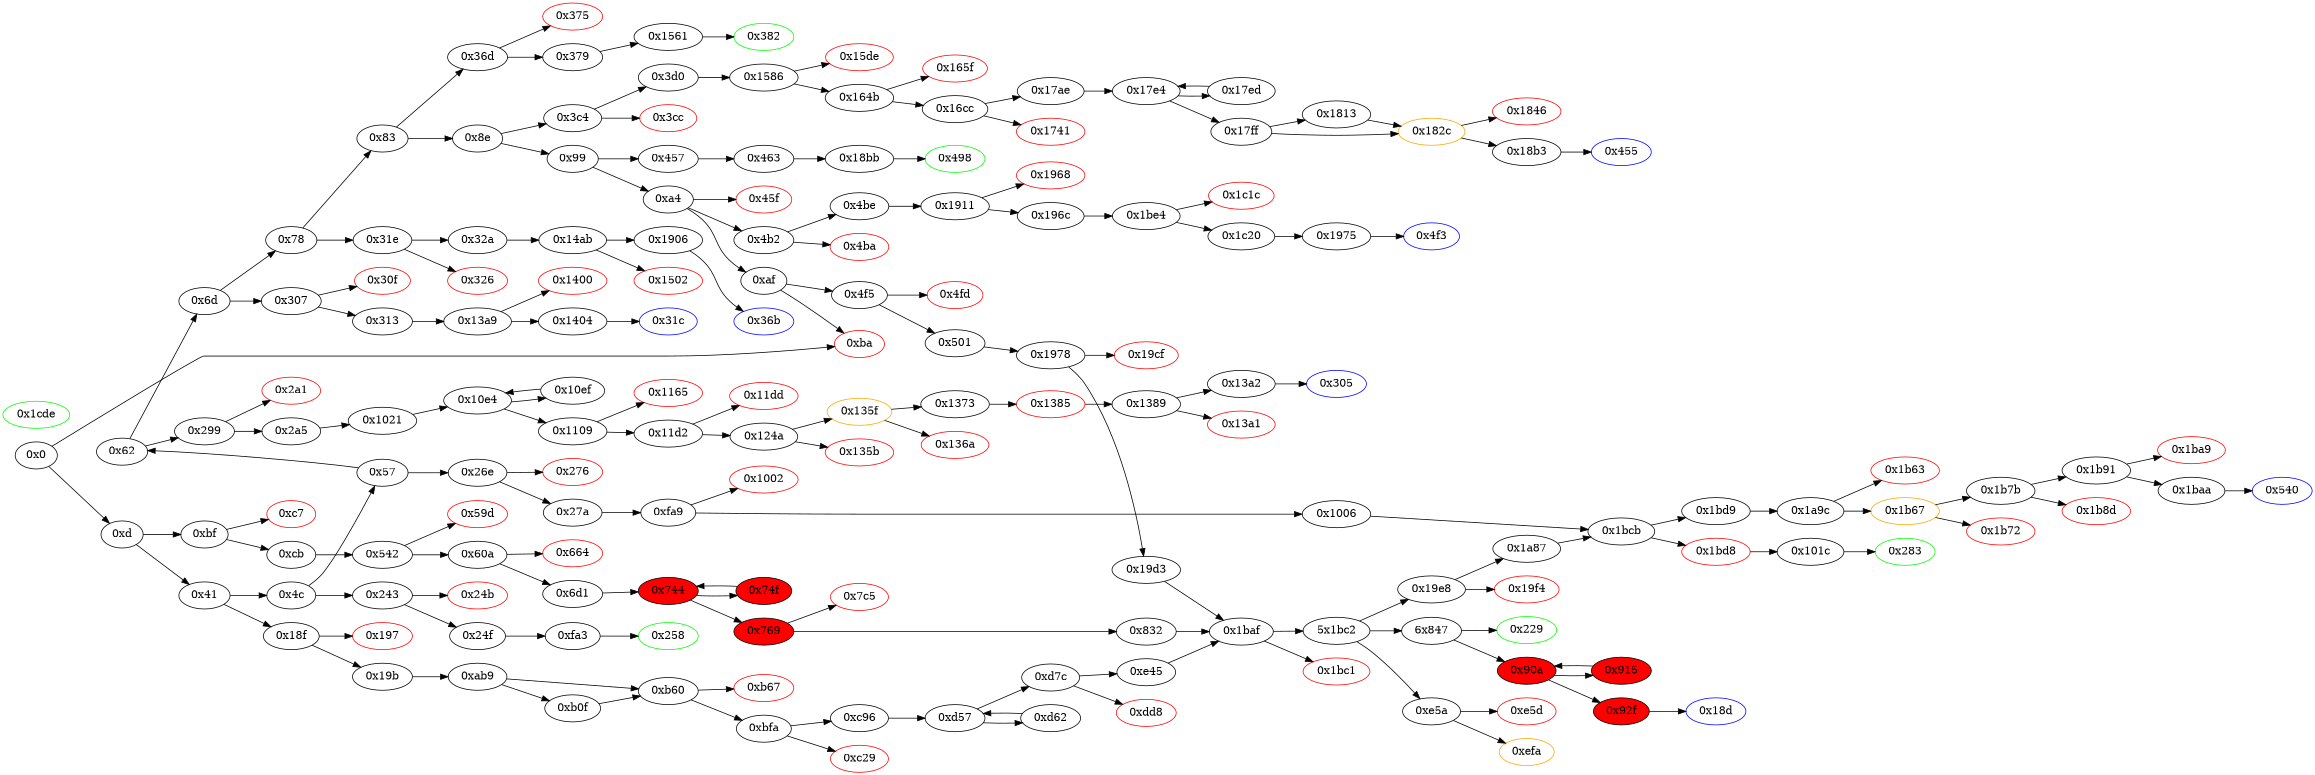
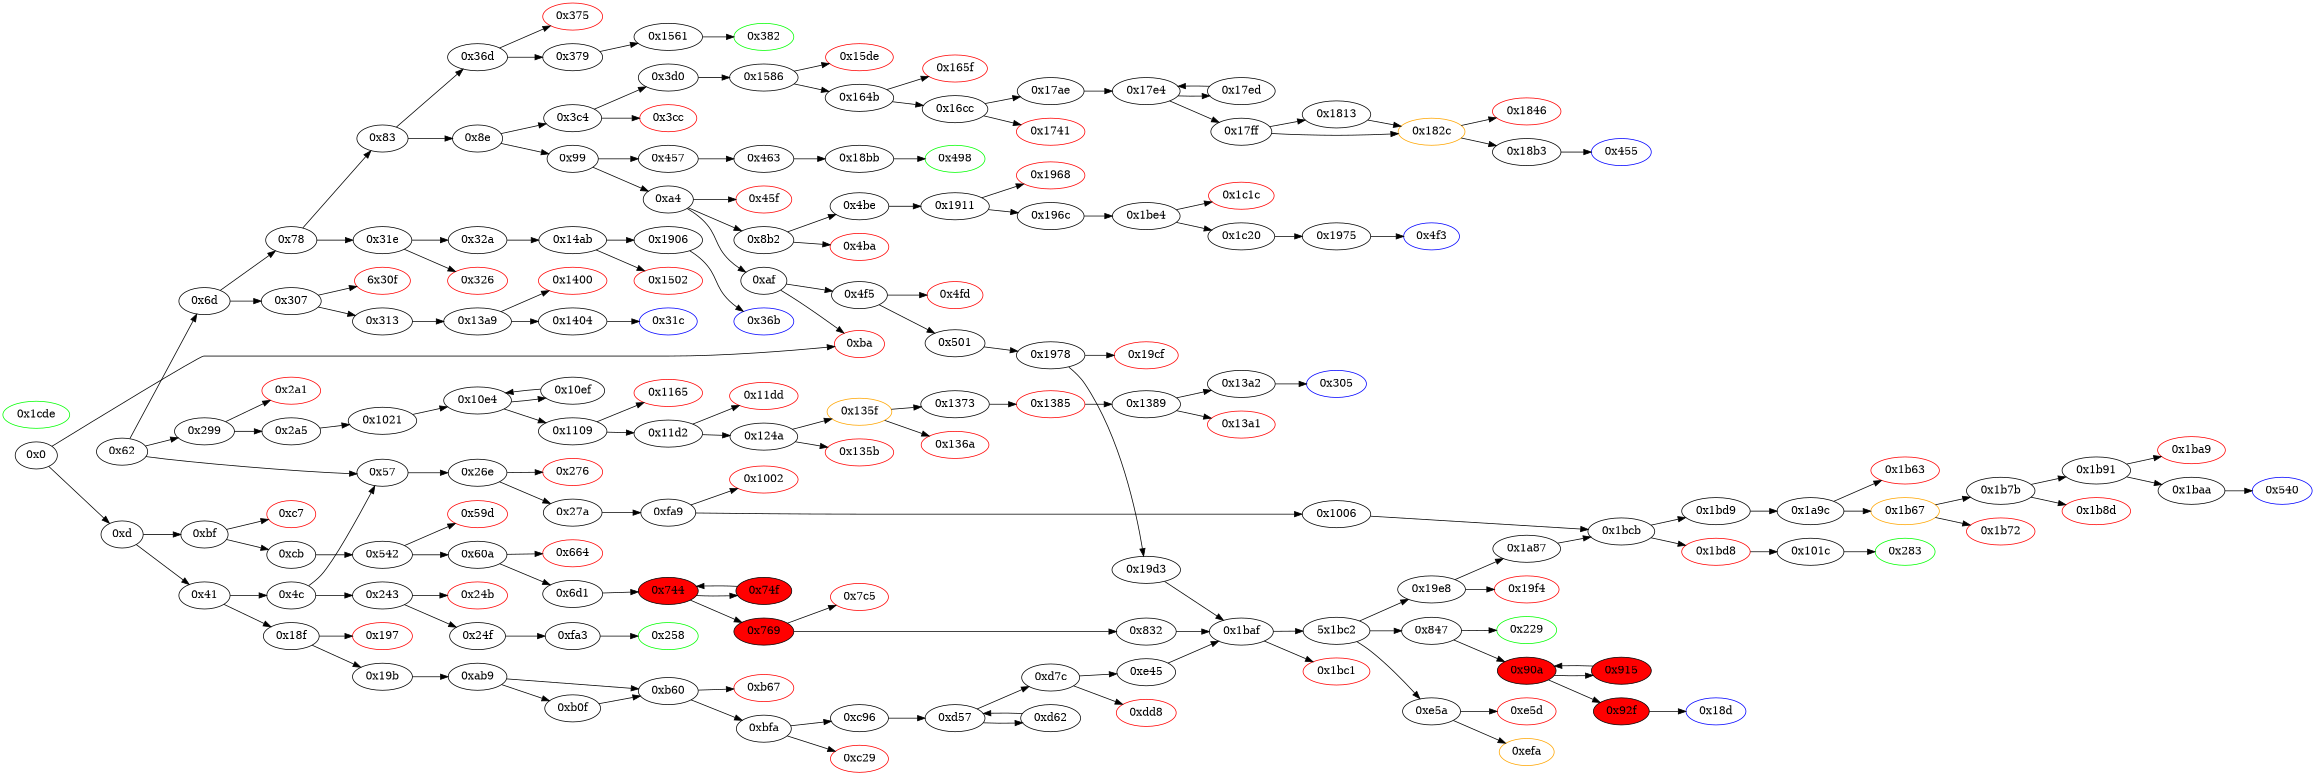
(764, 240) -> (764, 240)
(382, 281) -> (382, 281)
(257, 458) -> (247, 467)
(1432, 631) -> (1432, 631)
